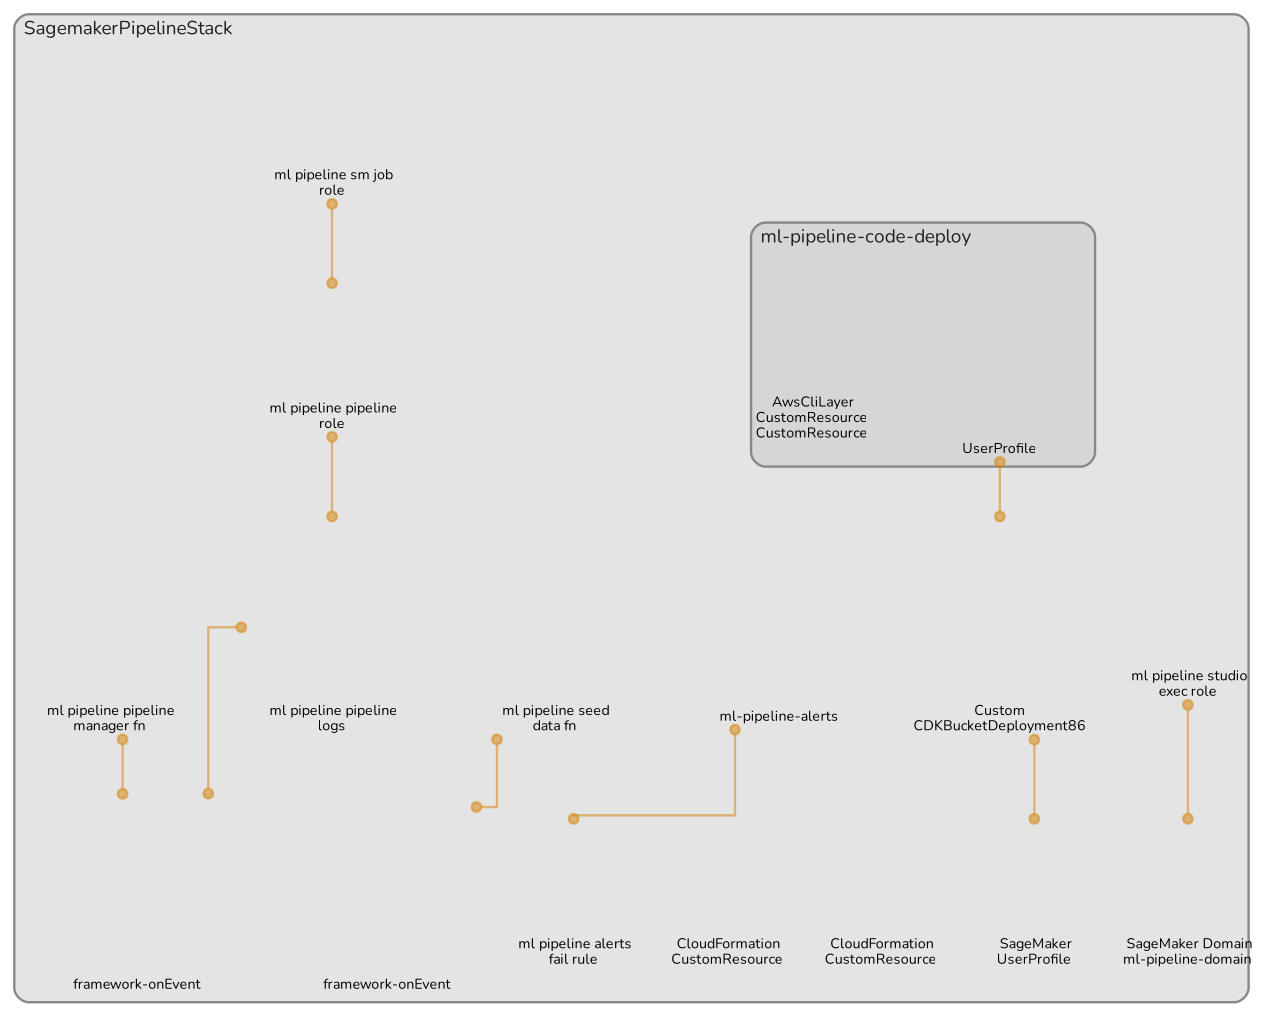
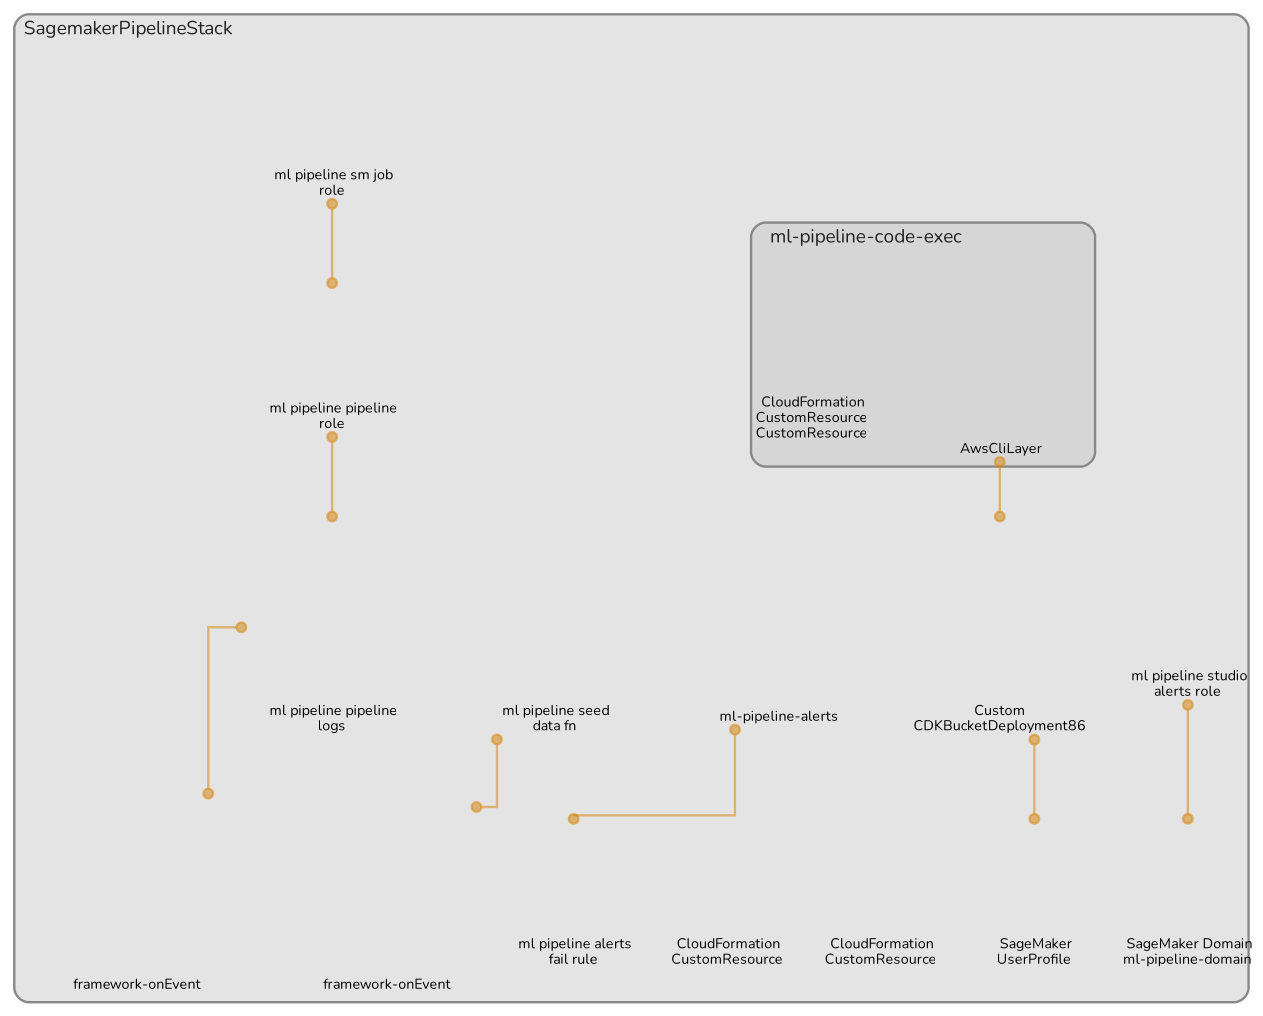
(867, 238) -> (867, 238)
(812, 360) -> (812, 360)
(1000, 360) -> (1000, 360)
(110, 628) -> none
(1188, 628) -> (1188, 628)
